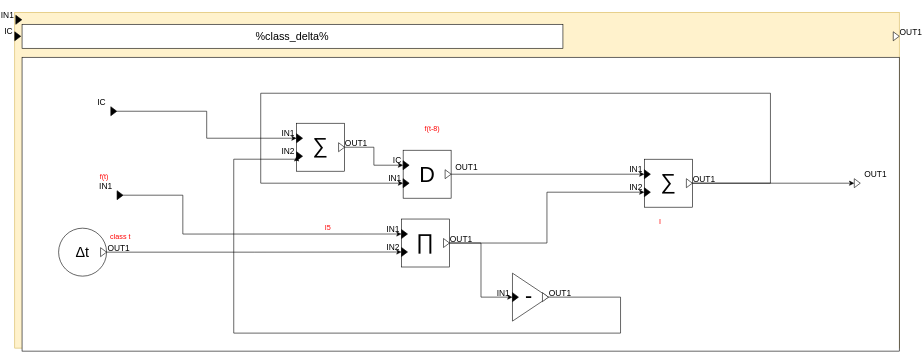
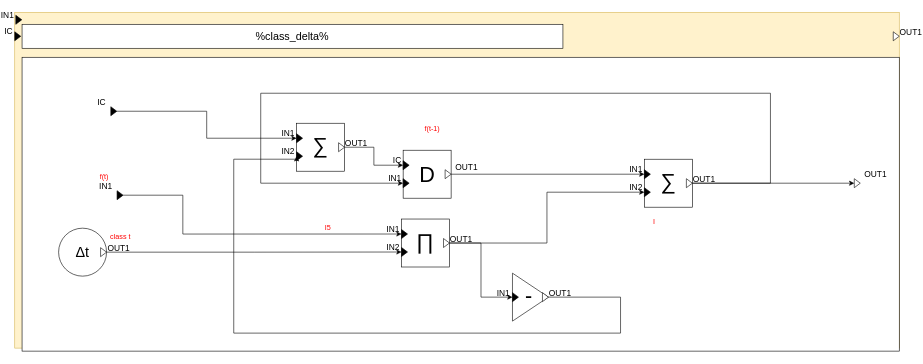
(433, 129) -> (433, 129)
(661, 222) -> (655, 222)
